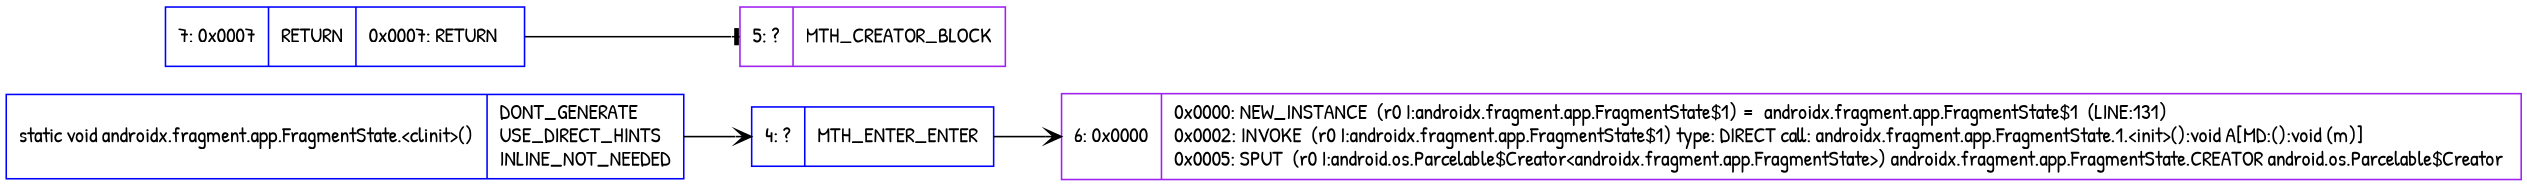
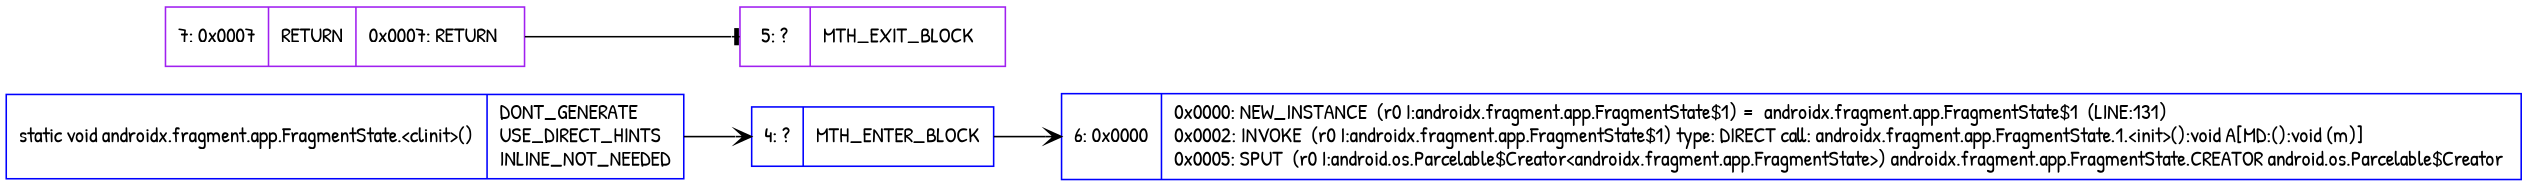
(899, 36) -> (898, 36)
(345, 37) -> (345, 37)
(898, 136) -> (898, 136)
(1791, 137) -> (1791, 137)
